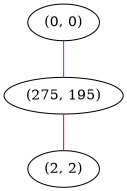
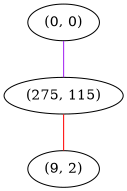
(64, 96) -> (64, 96)
(64, 169) -> (64, 169)
